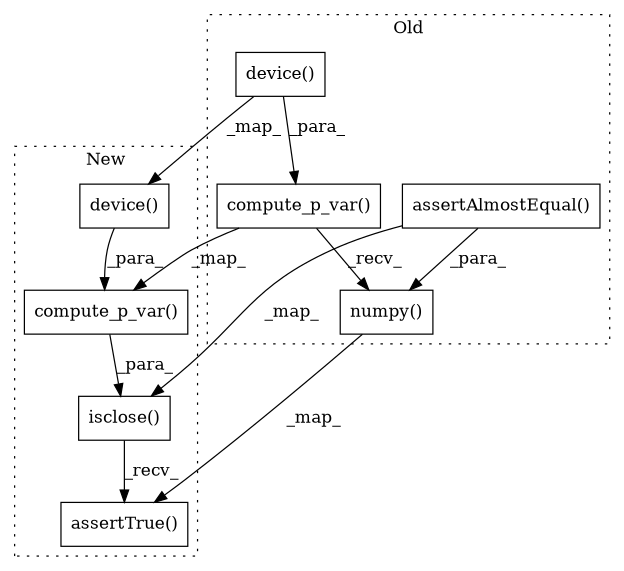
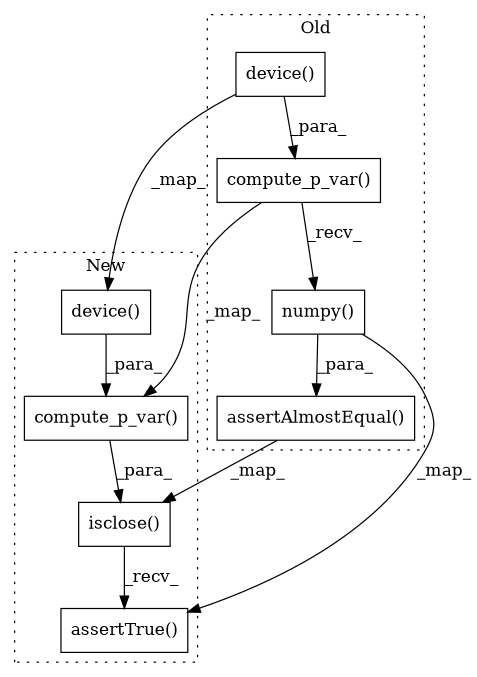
(449, 255) -> (317, 359)
